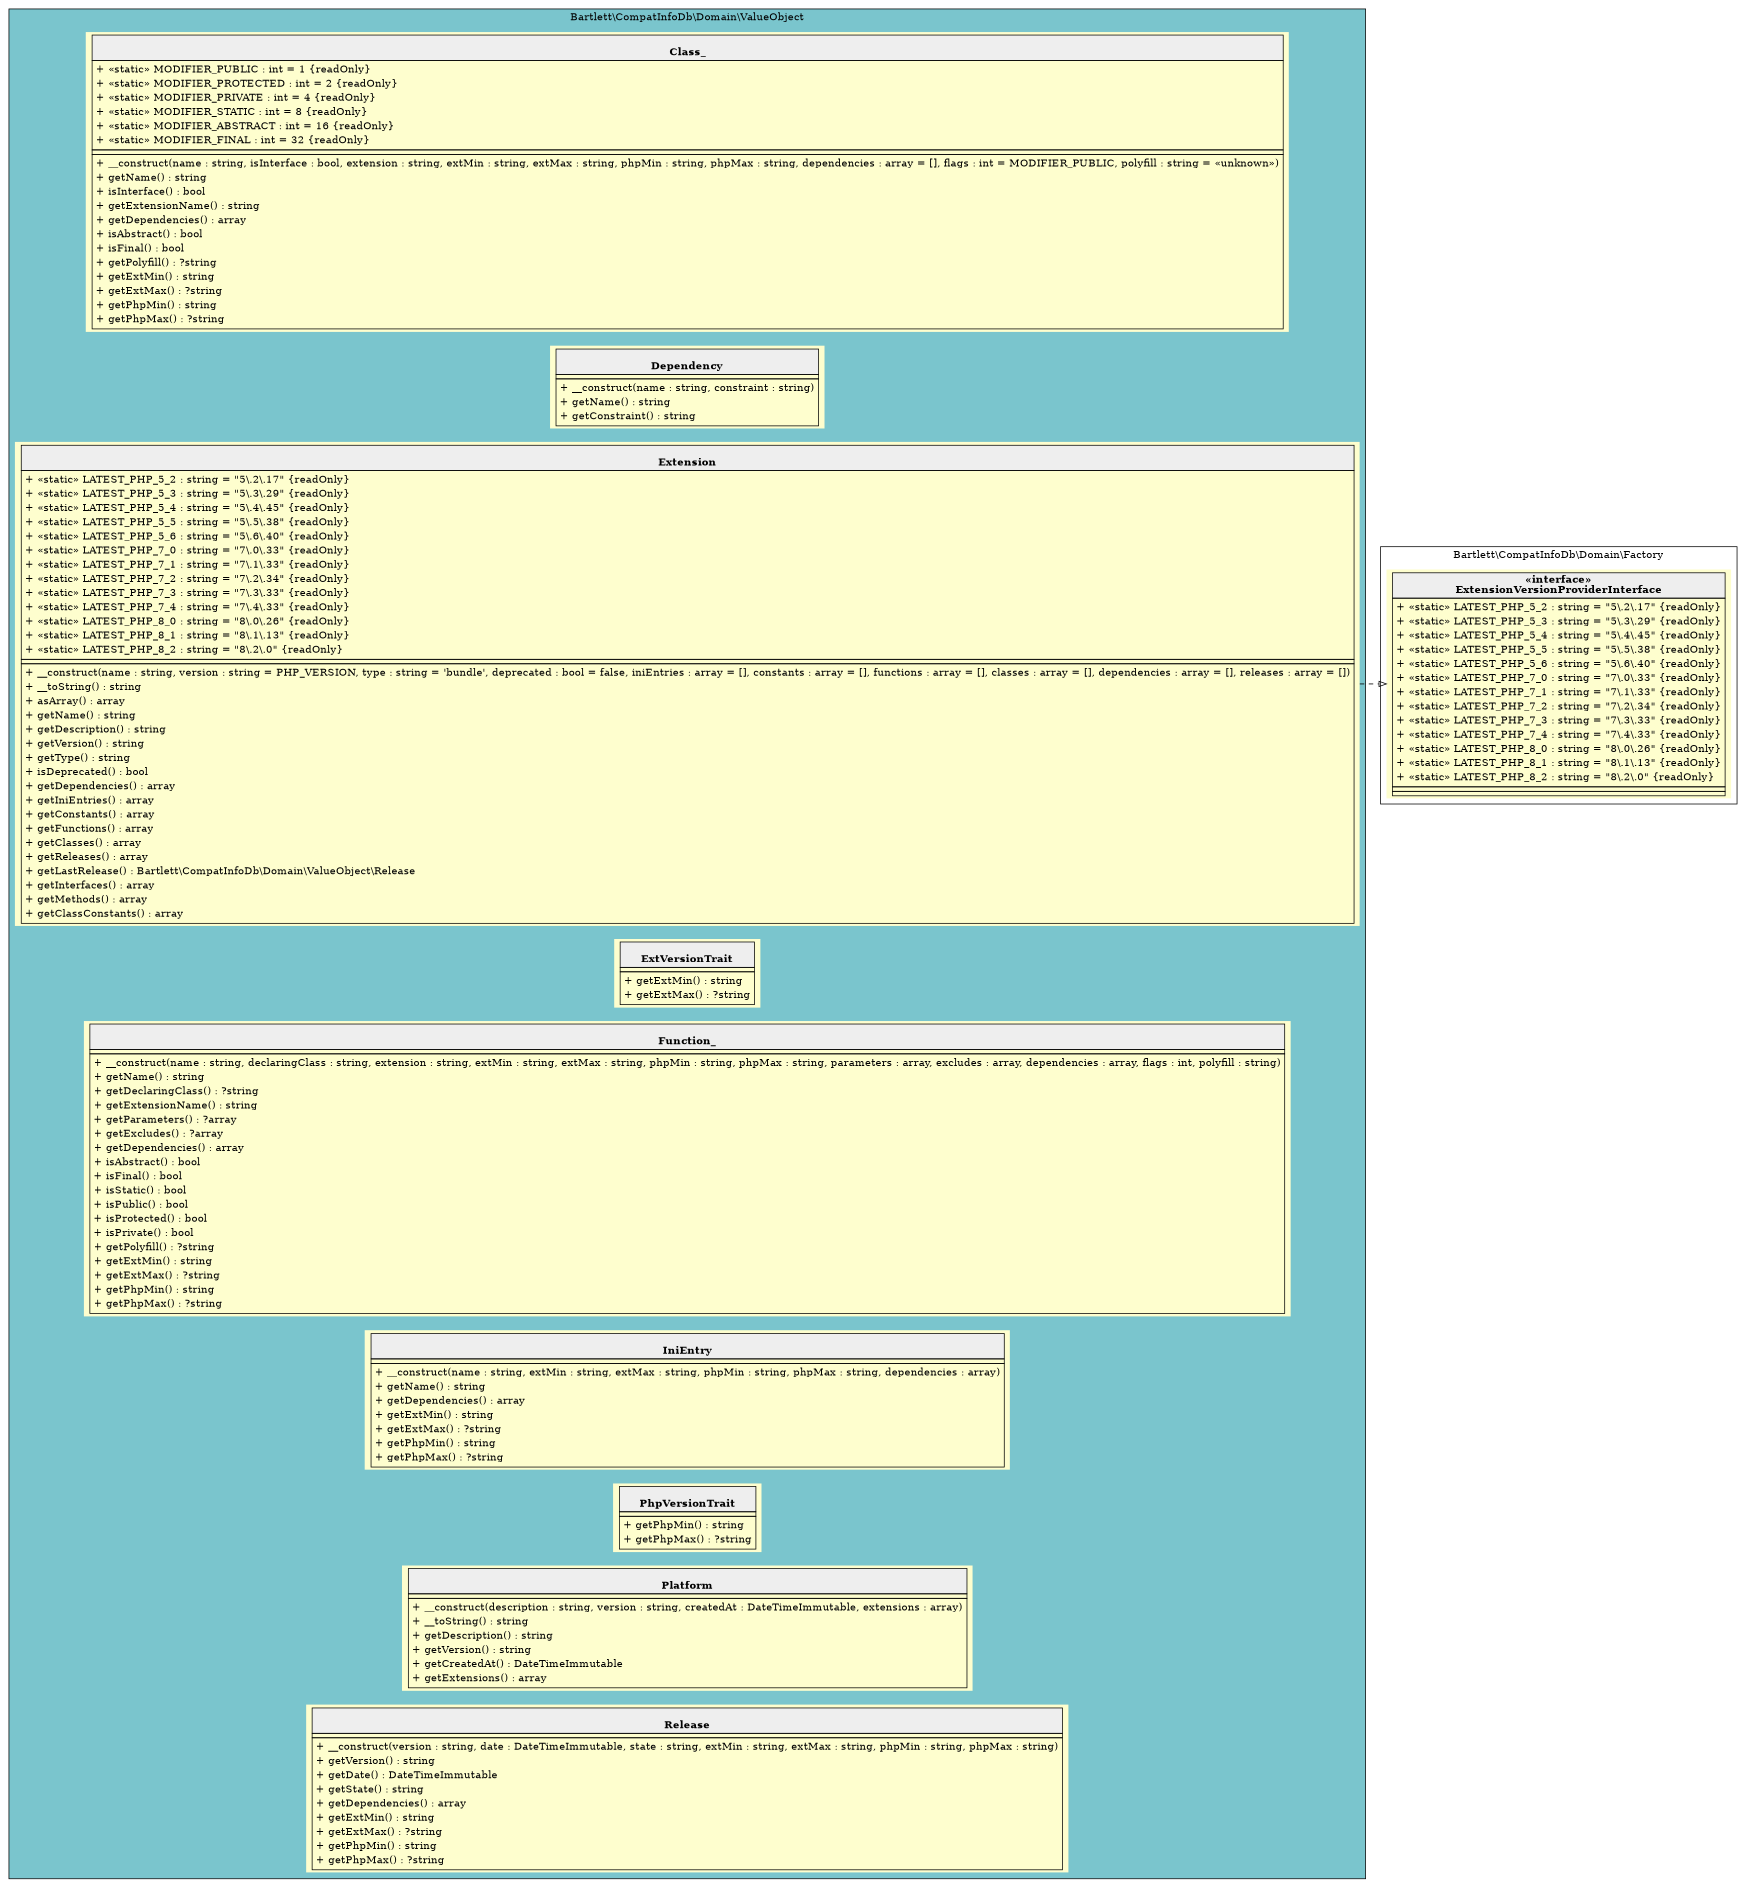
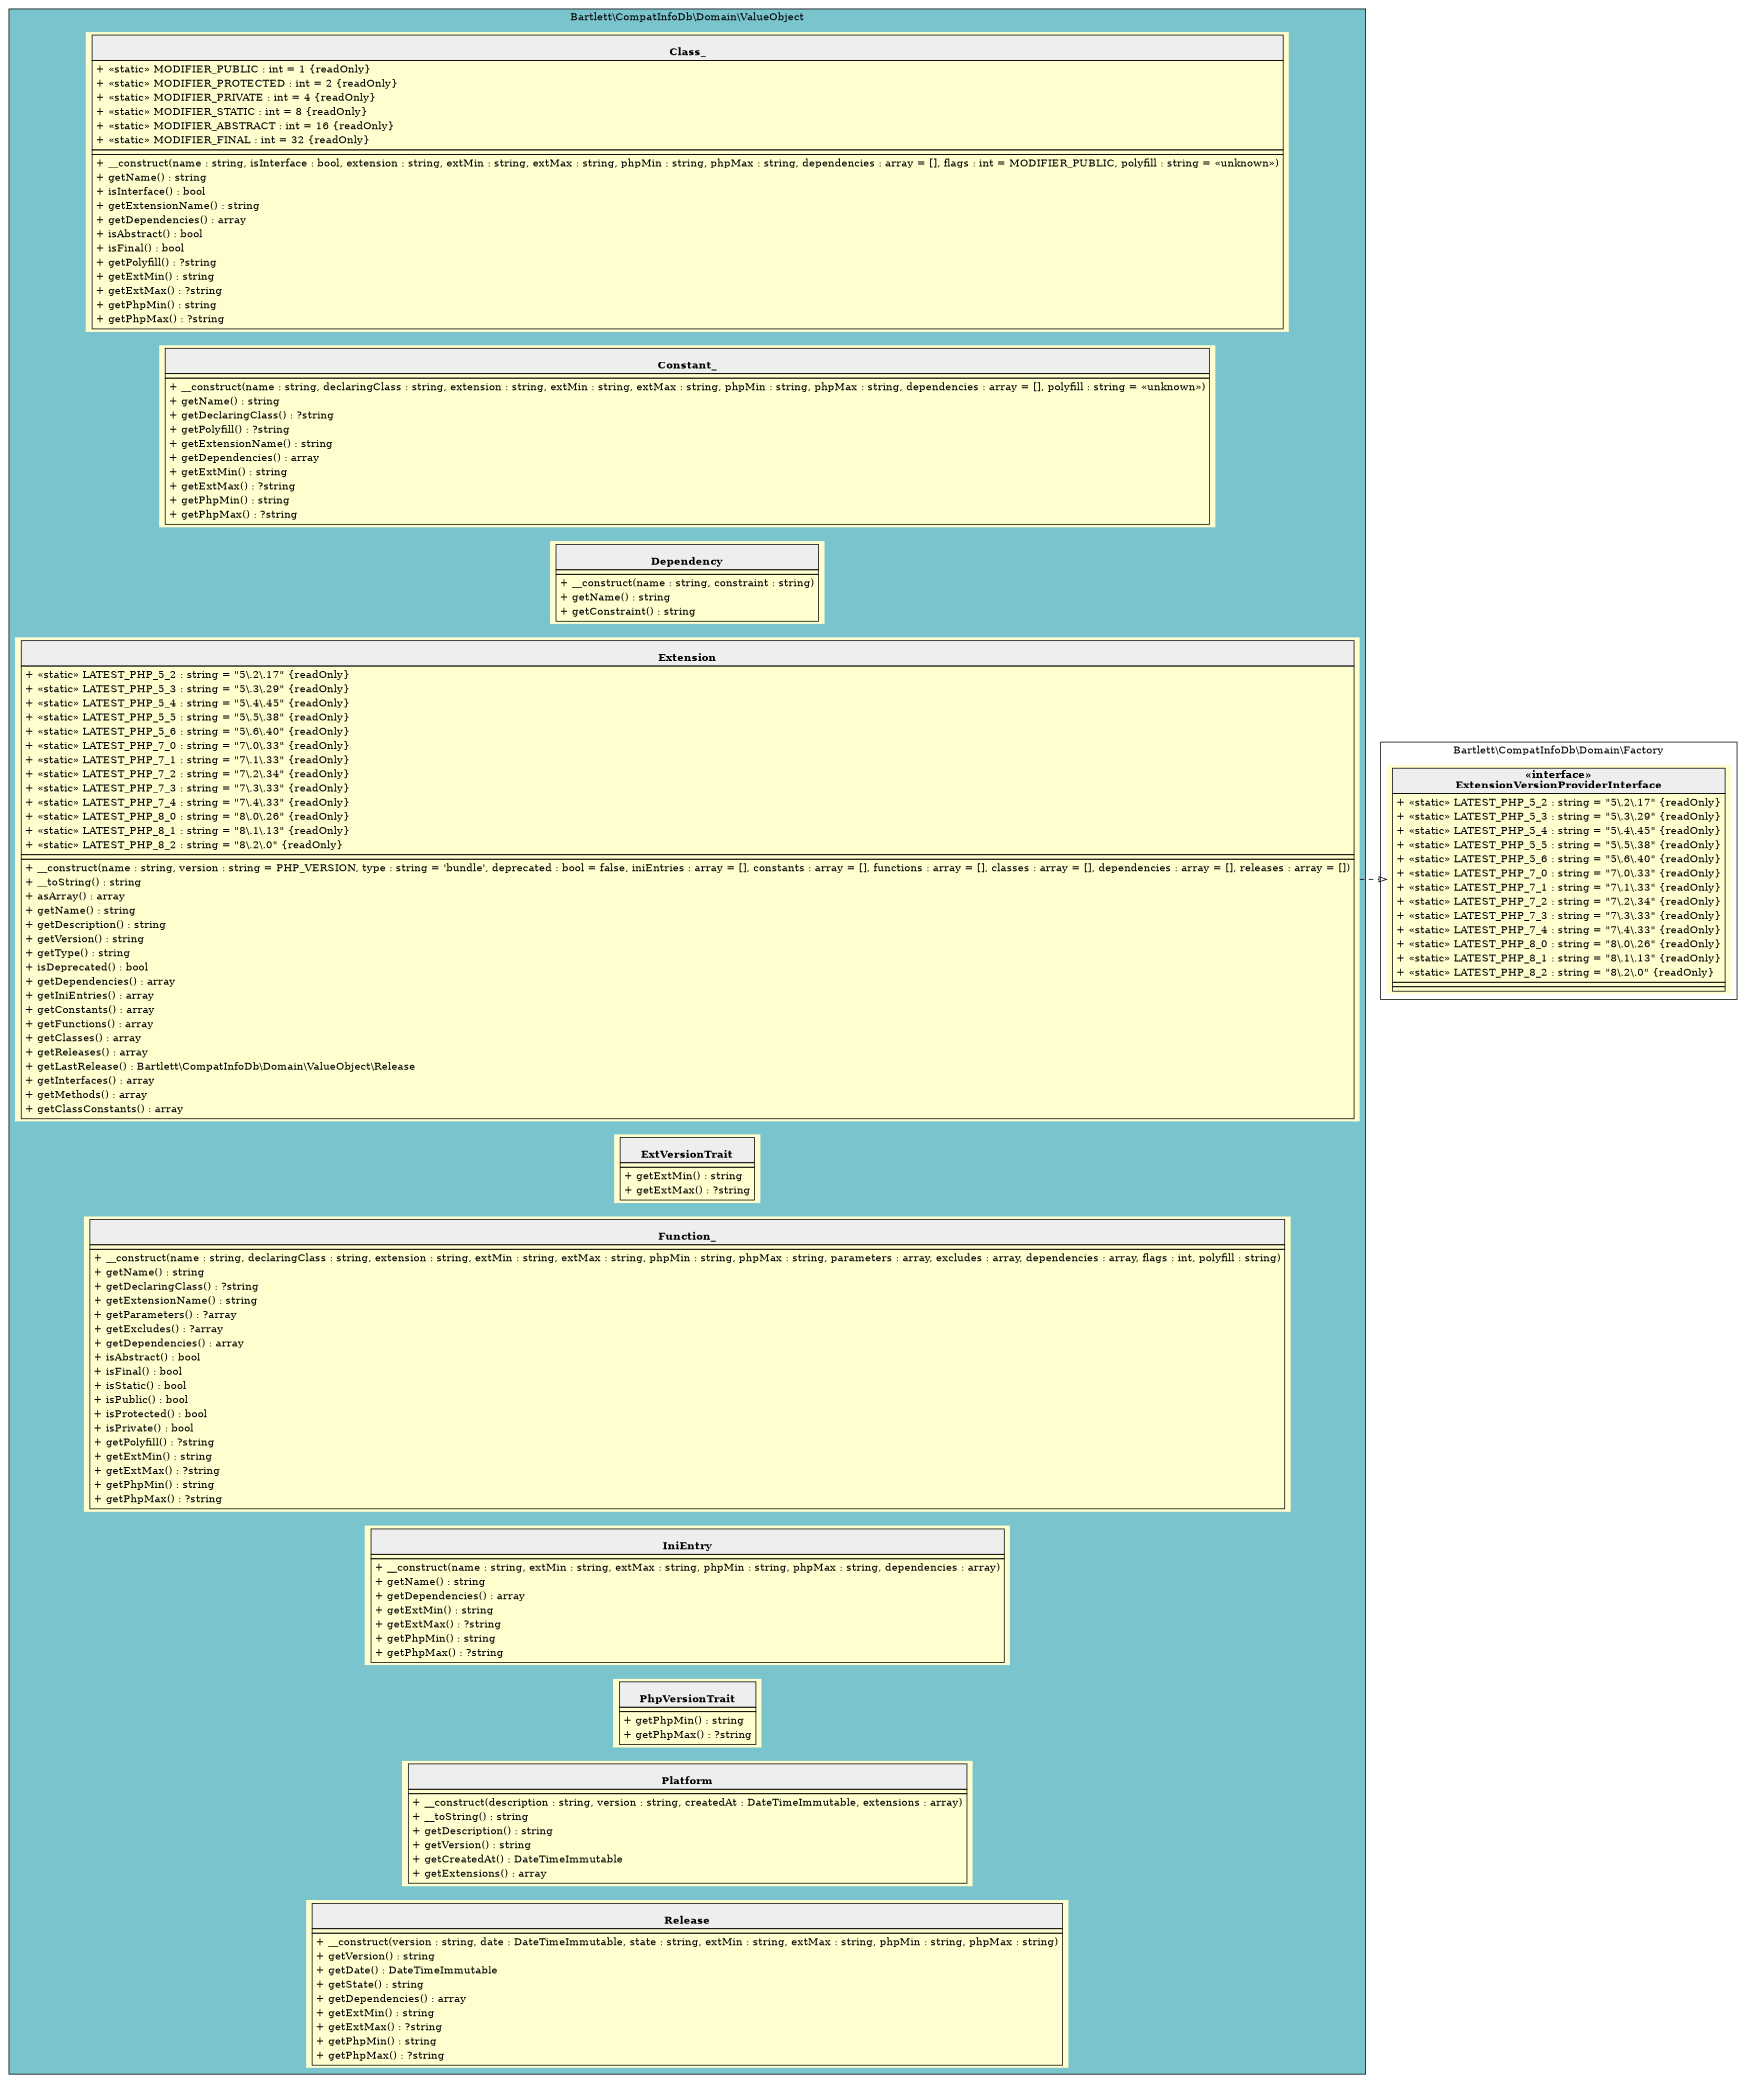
none -> (687, 436)
